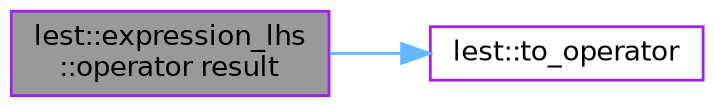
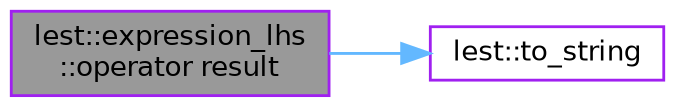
(567, 53) -> (547, 53)
